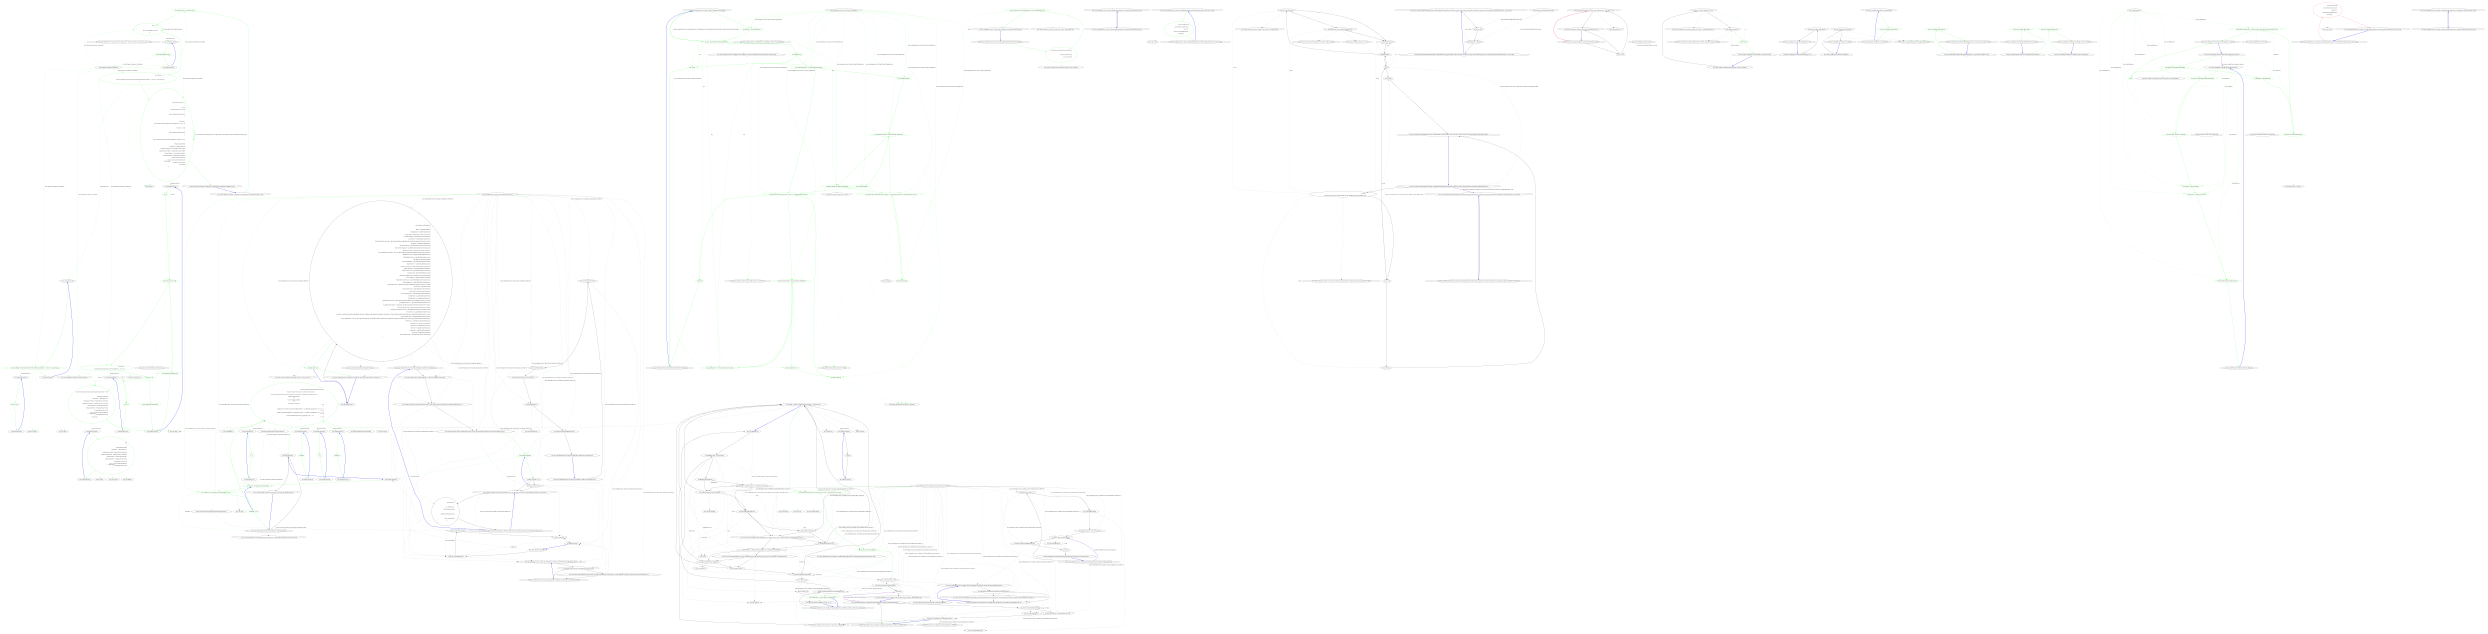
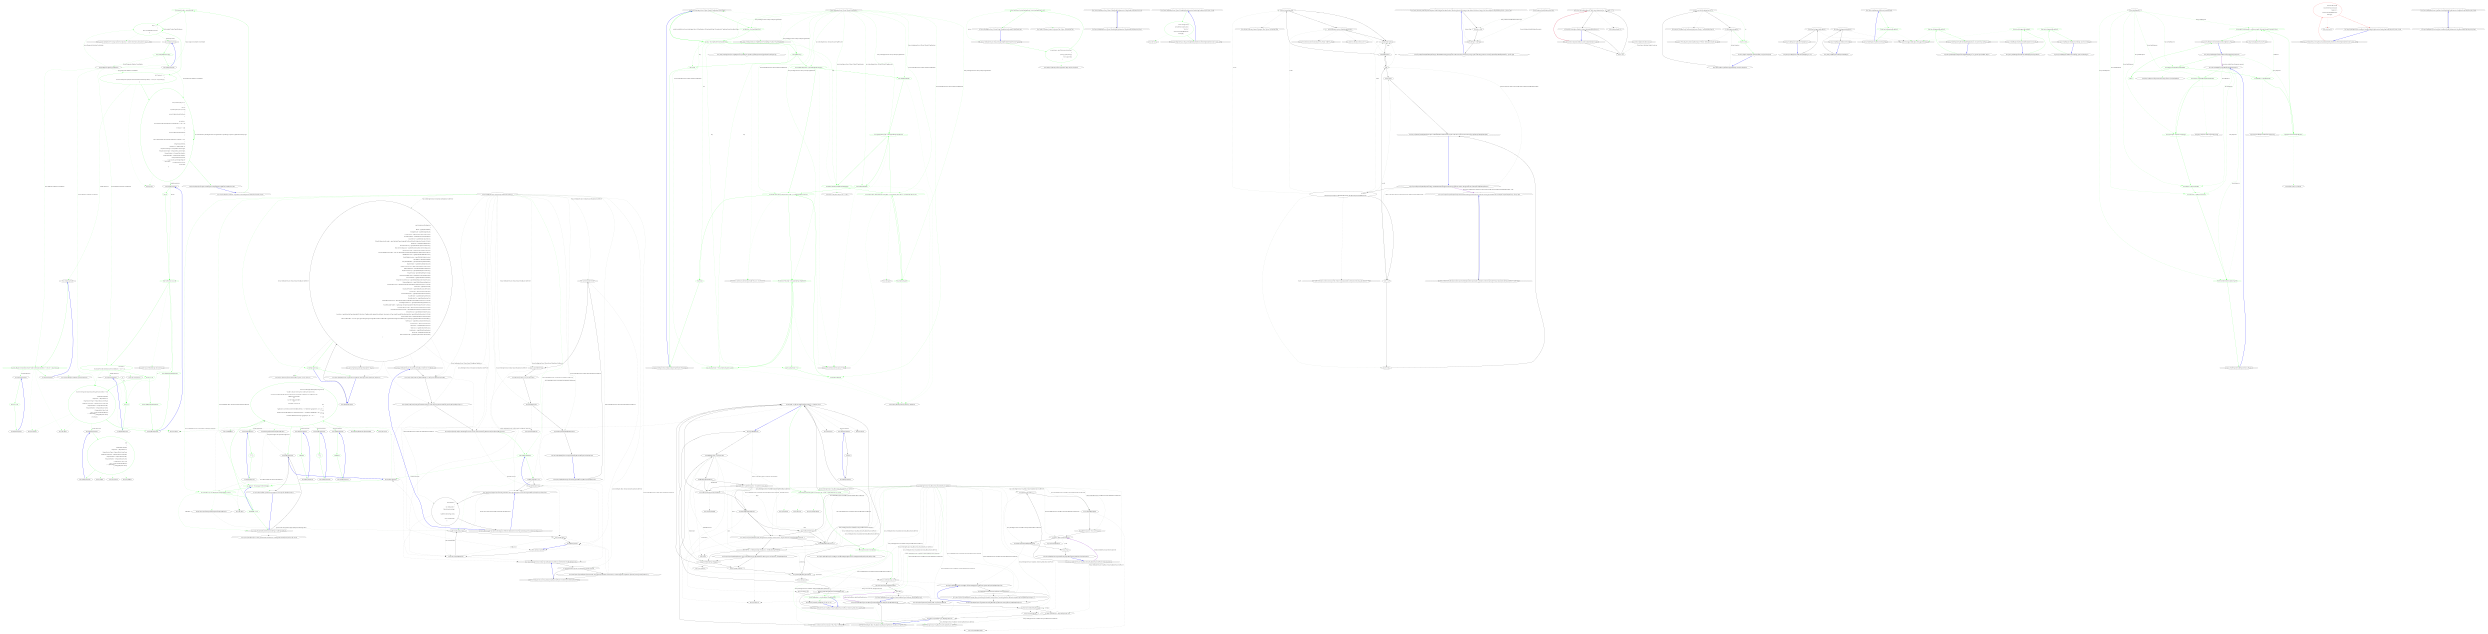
none -> (794, 25)
